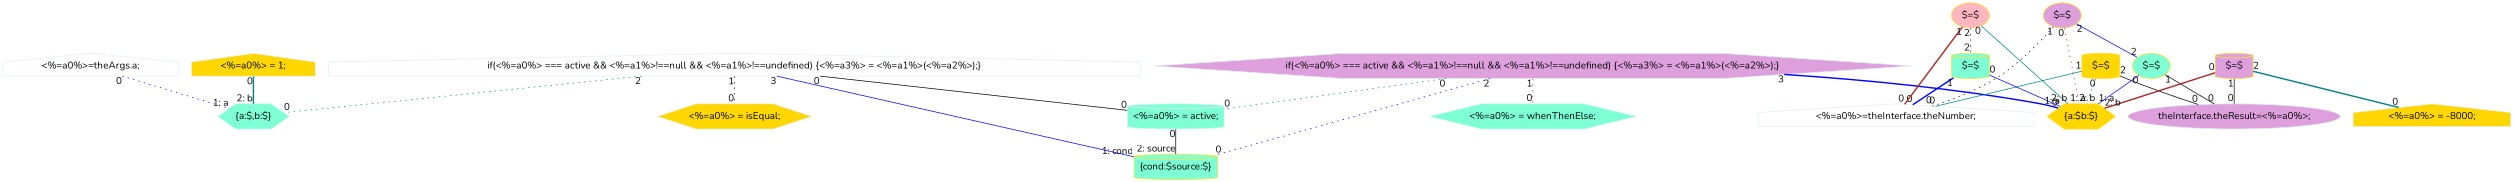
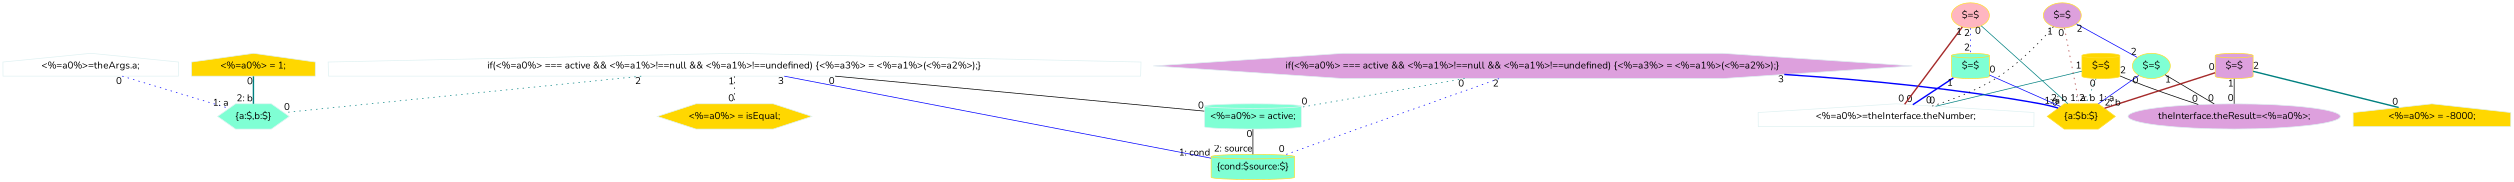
(1533, 116) -> none
